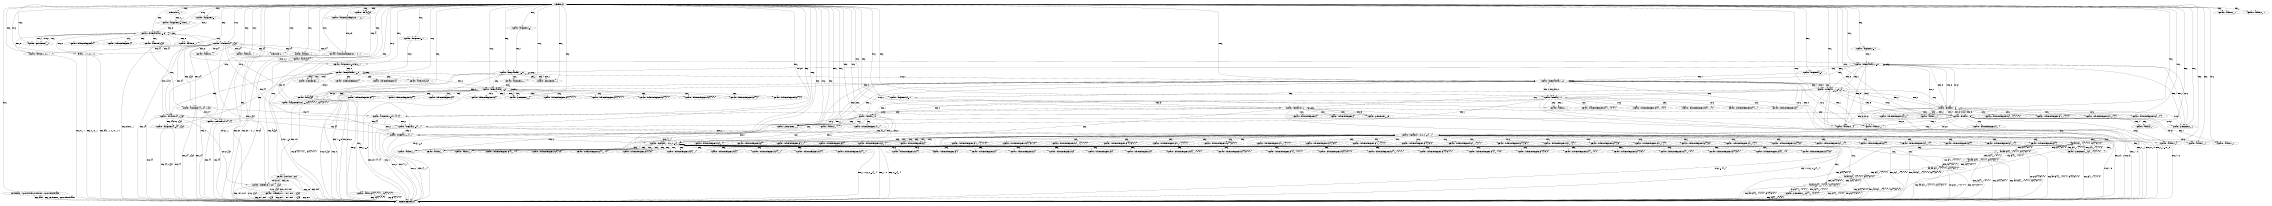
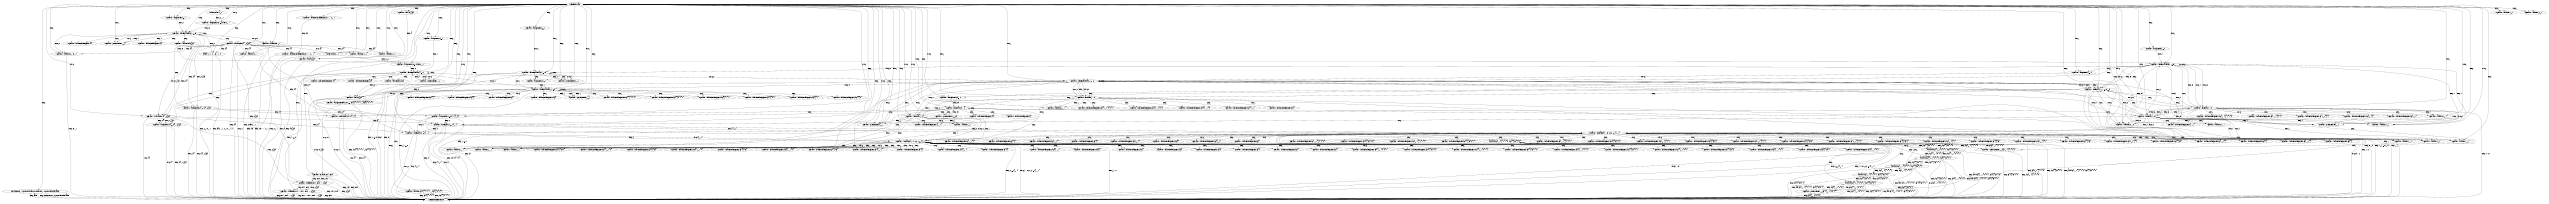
(559, 4) -> (575, 4)
none -> (653, 113)
(1965, 154) -> (1893, 171)
